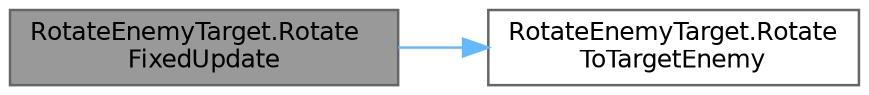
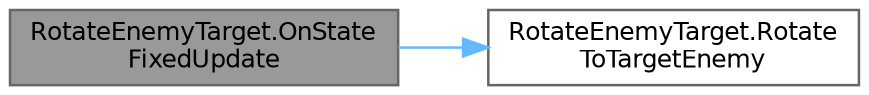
(204, 48) -> (204, 48)
